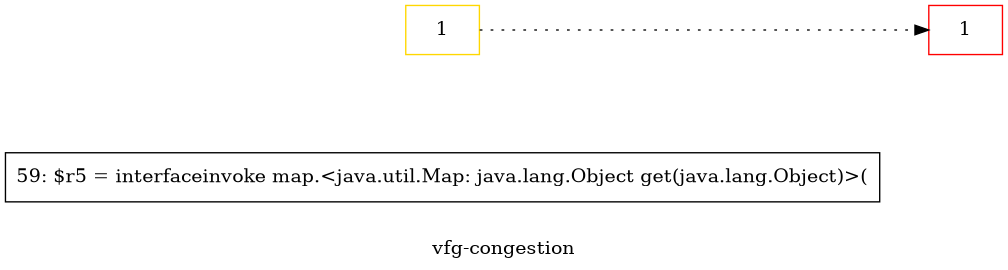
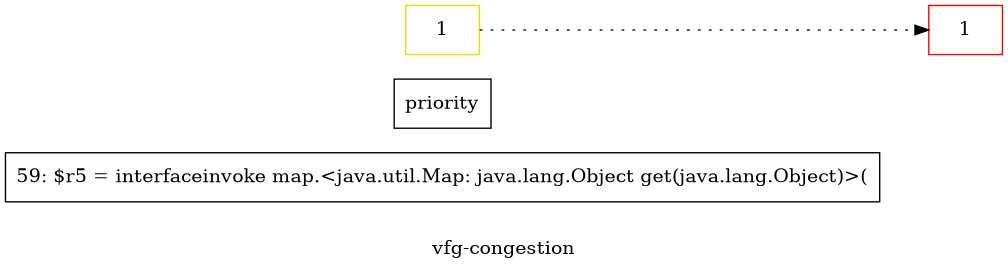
none -> (443, 104)
